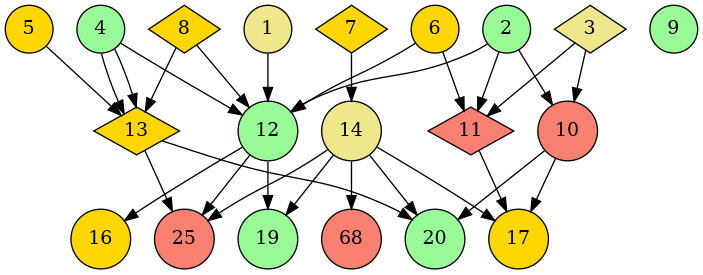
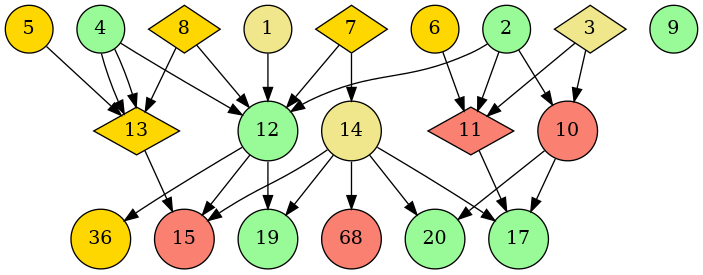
(362, 73) -> (317, 71)
(300, 179) -> none
(101, 239) -> (101, 239)
(184, 239) -> (184, 239)
(519, 239) -> (519, 239)
